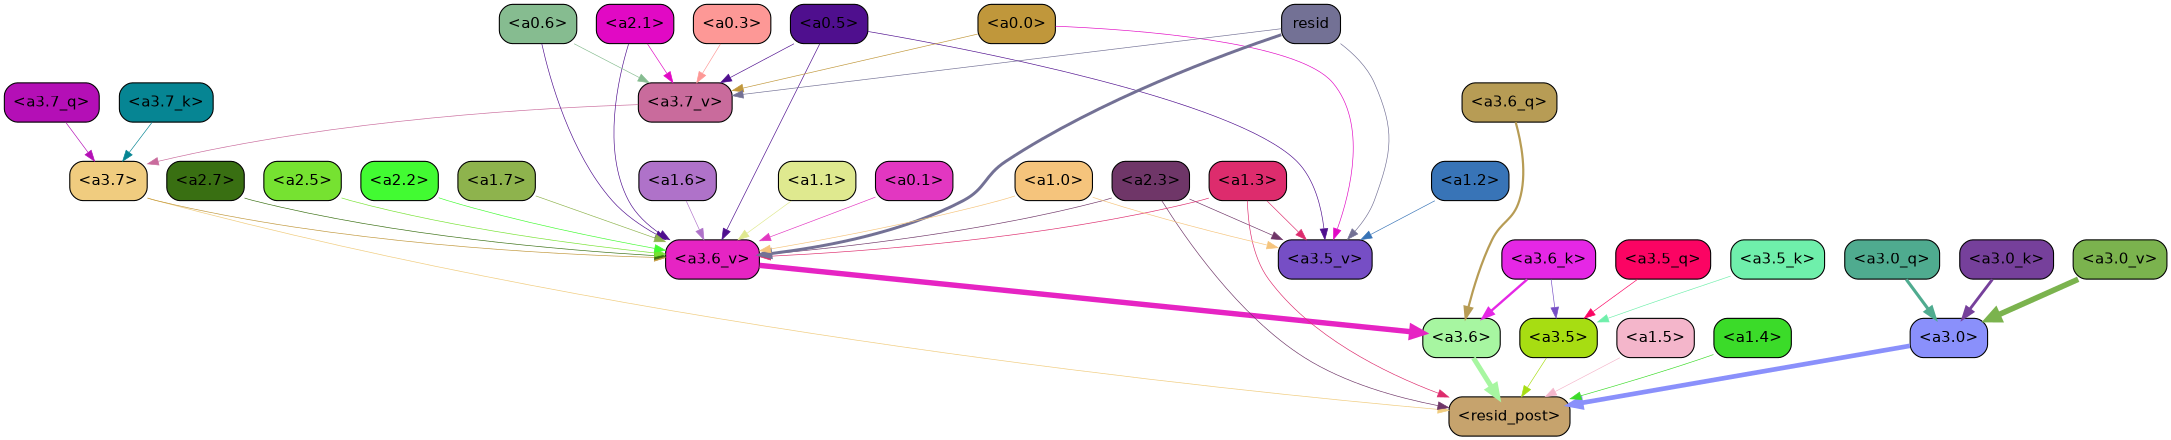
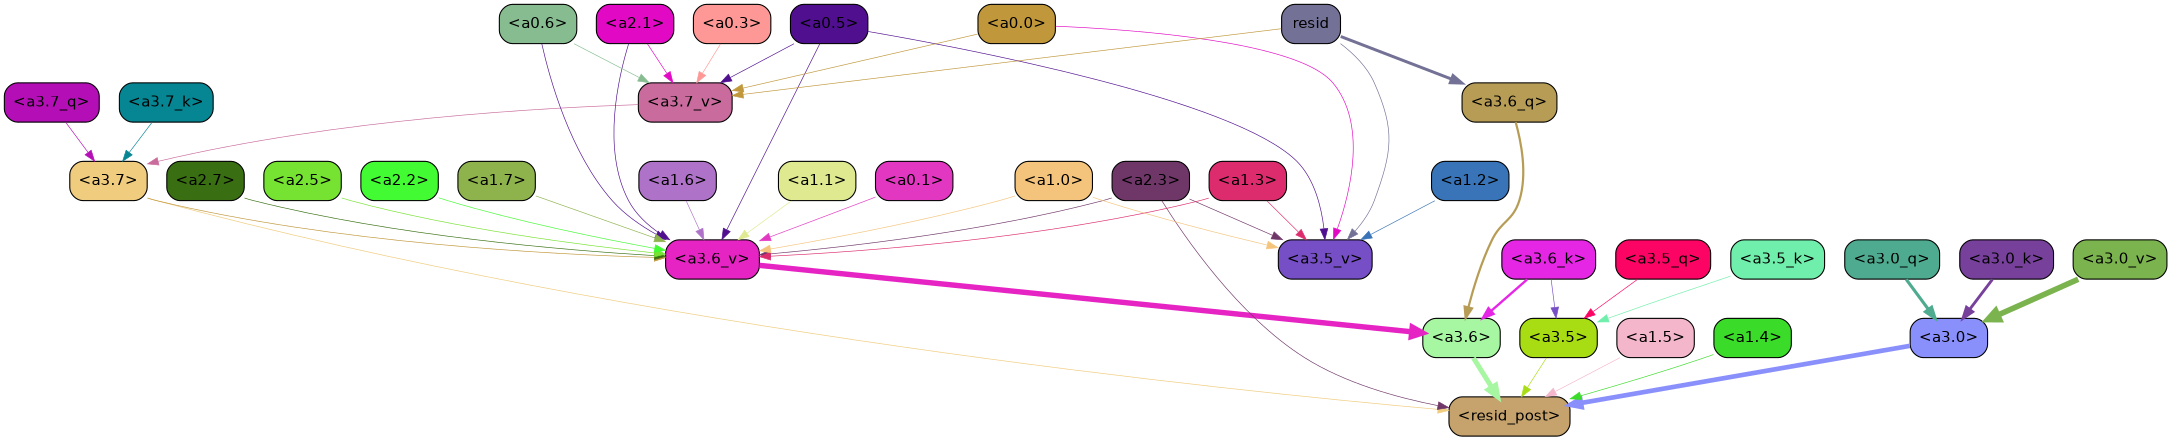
(1039, 58) -> (1039, 58)
(1025, 150) -> (1396, 58)
(1323, 333) -> none
